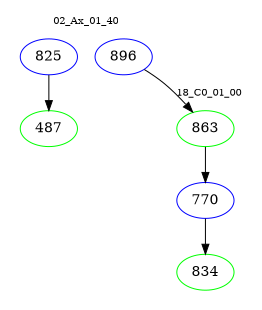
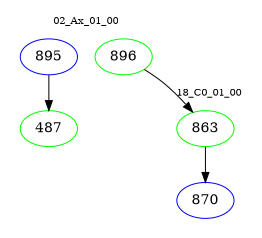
(86, 21) -> (86, 21)
(49, 57) -> (49, 57)
(124, 57) -> (124, 57)
(205, 200) -> (205, 200)
(205, 272) -> none
